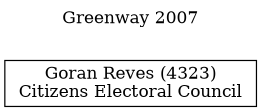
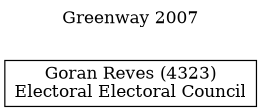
(131, 83) -> (131, 83)
